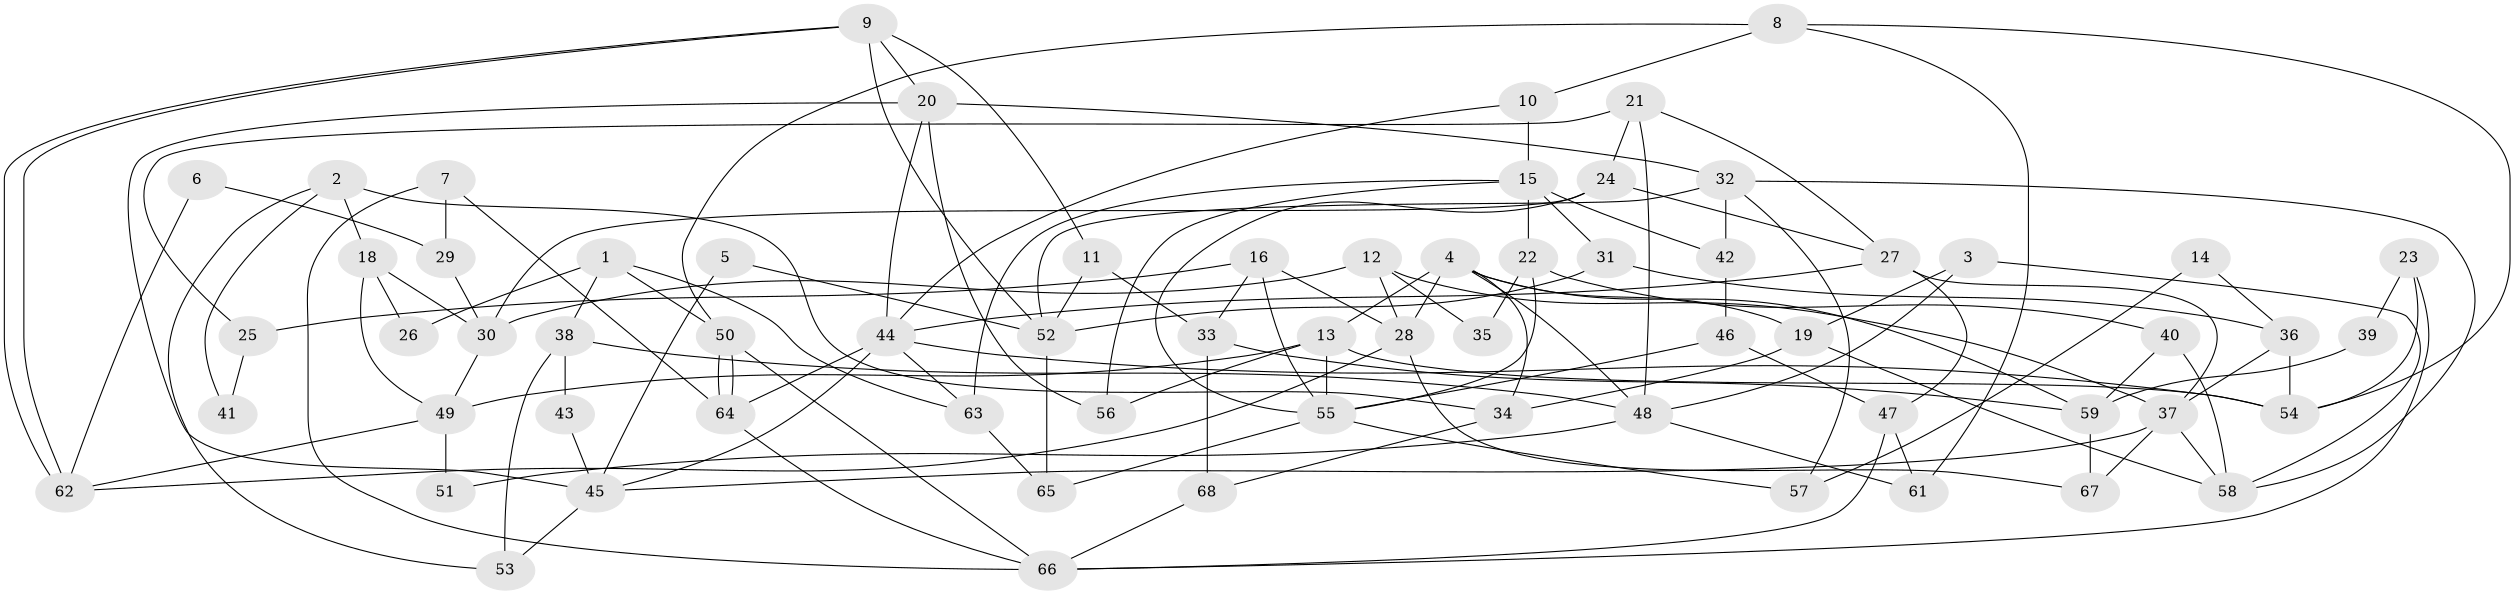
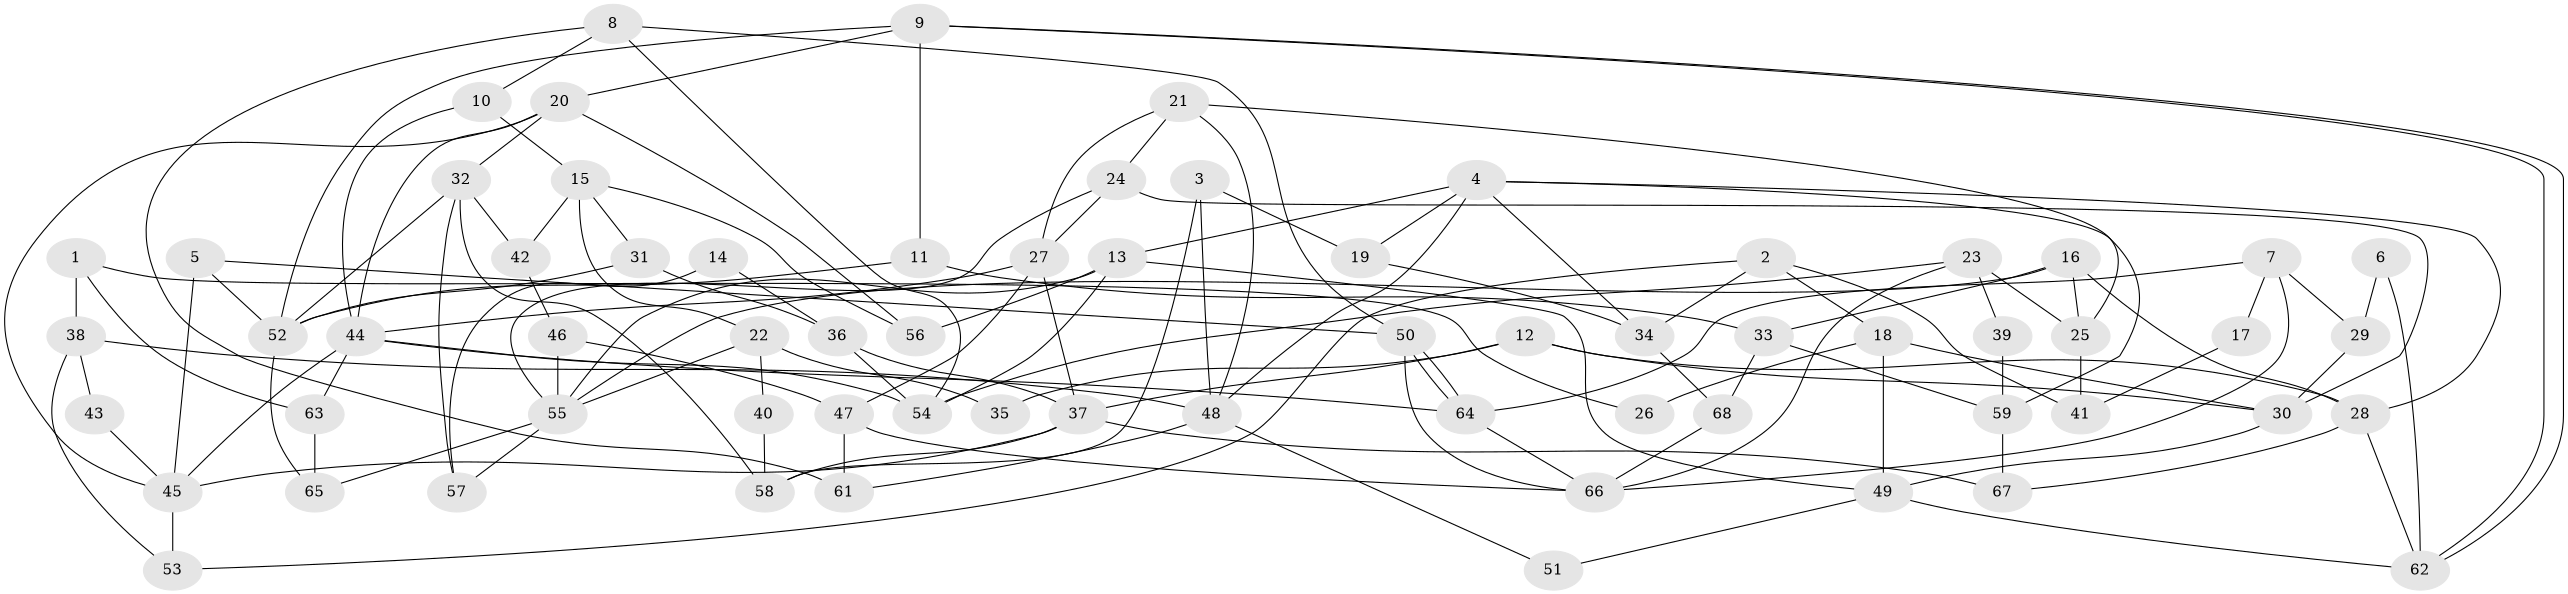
(1177, 196) -> none
none -> (2026, 297)
(678, 305) -> (887, 303)
none -> (2241, 336)
(2130, 375) -> none
(2013, 420) -> none
